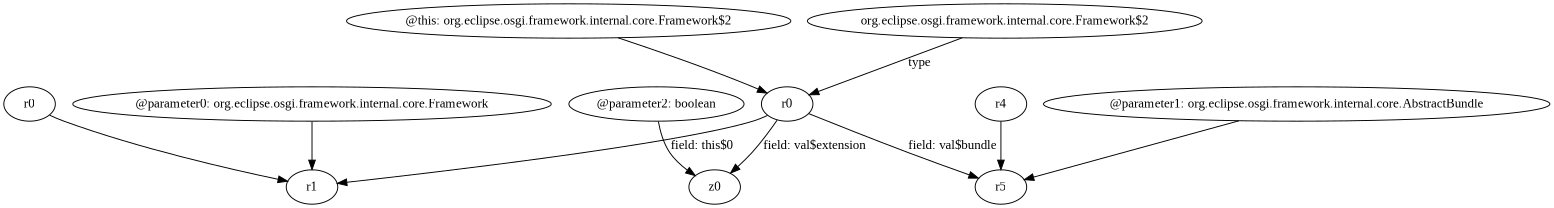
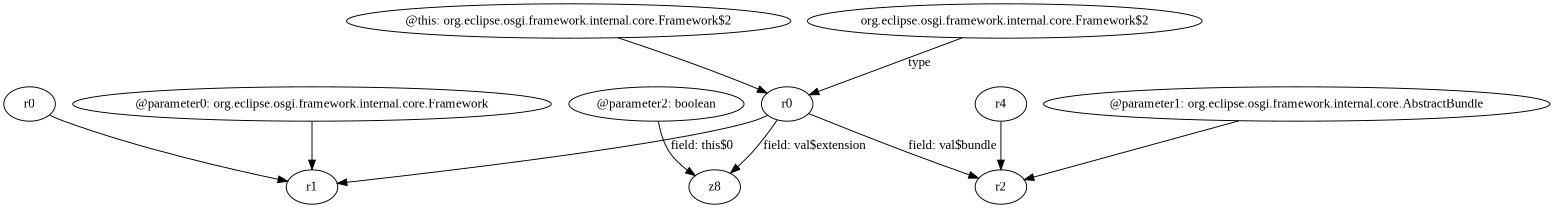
(715, 187) -> (715, 187)
(1001, 187) -> (1001, 187)
